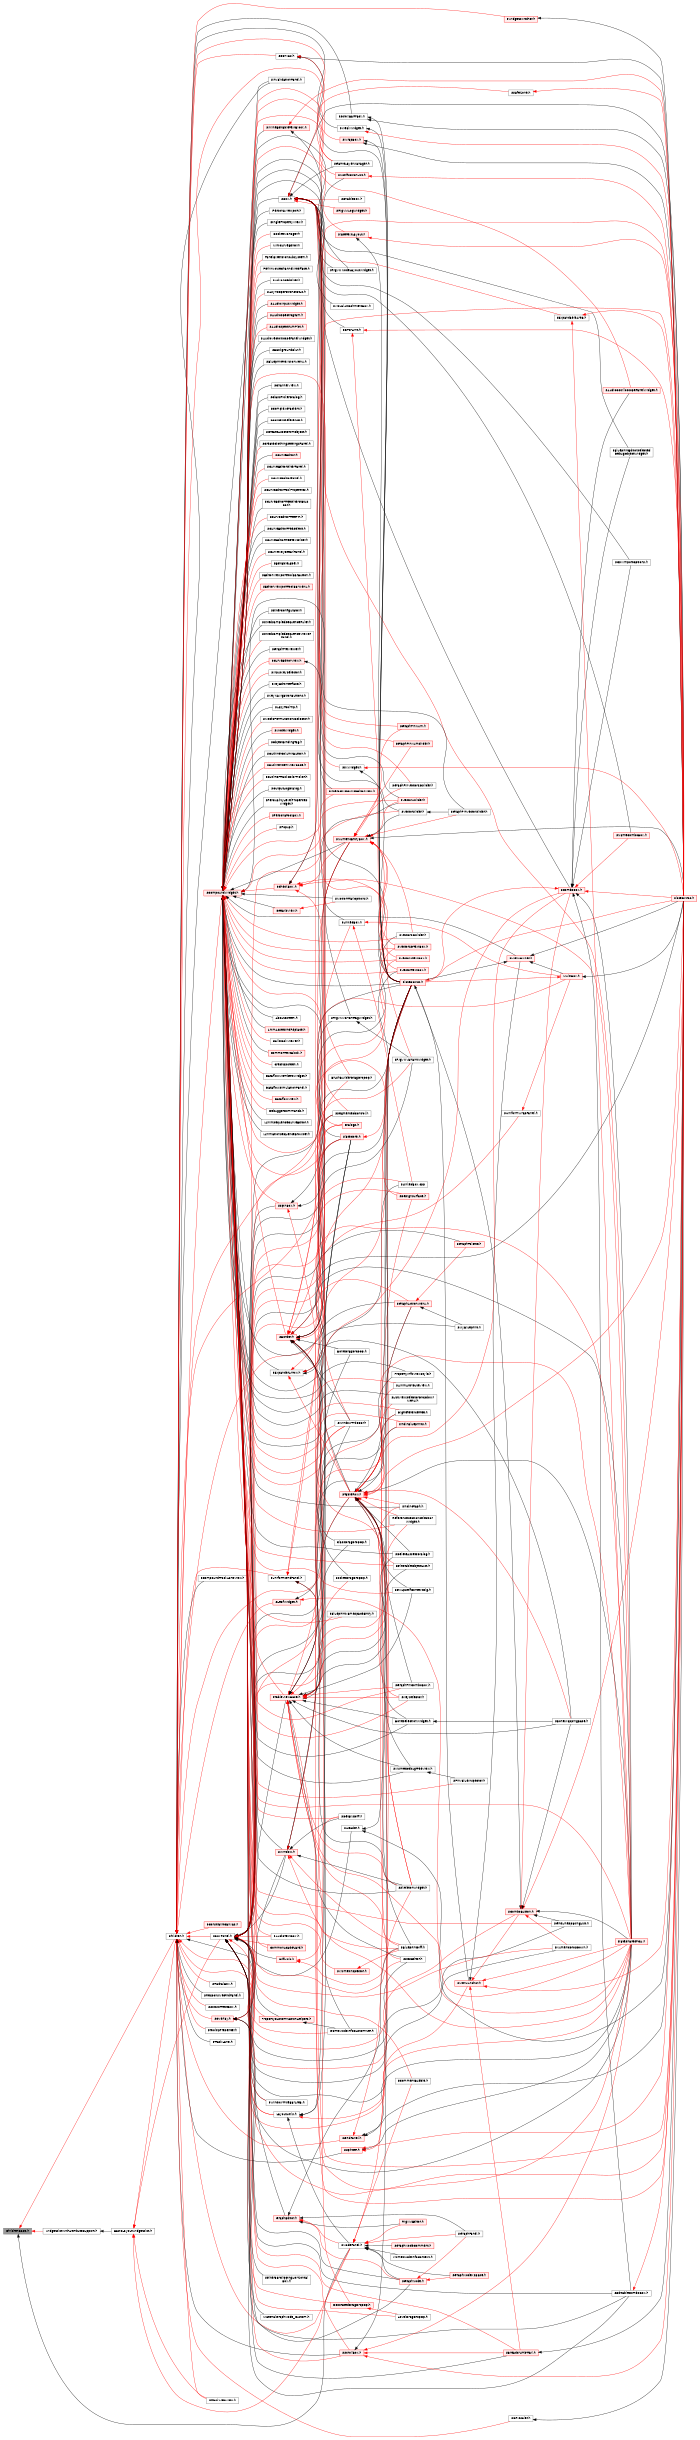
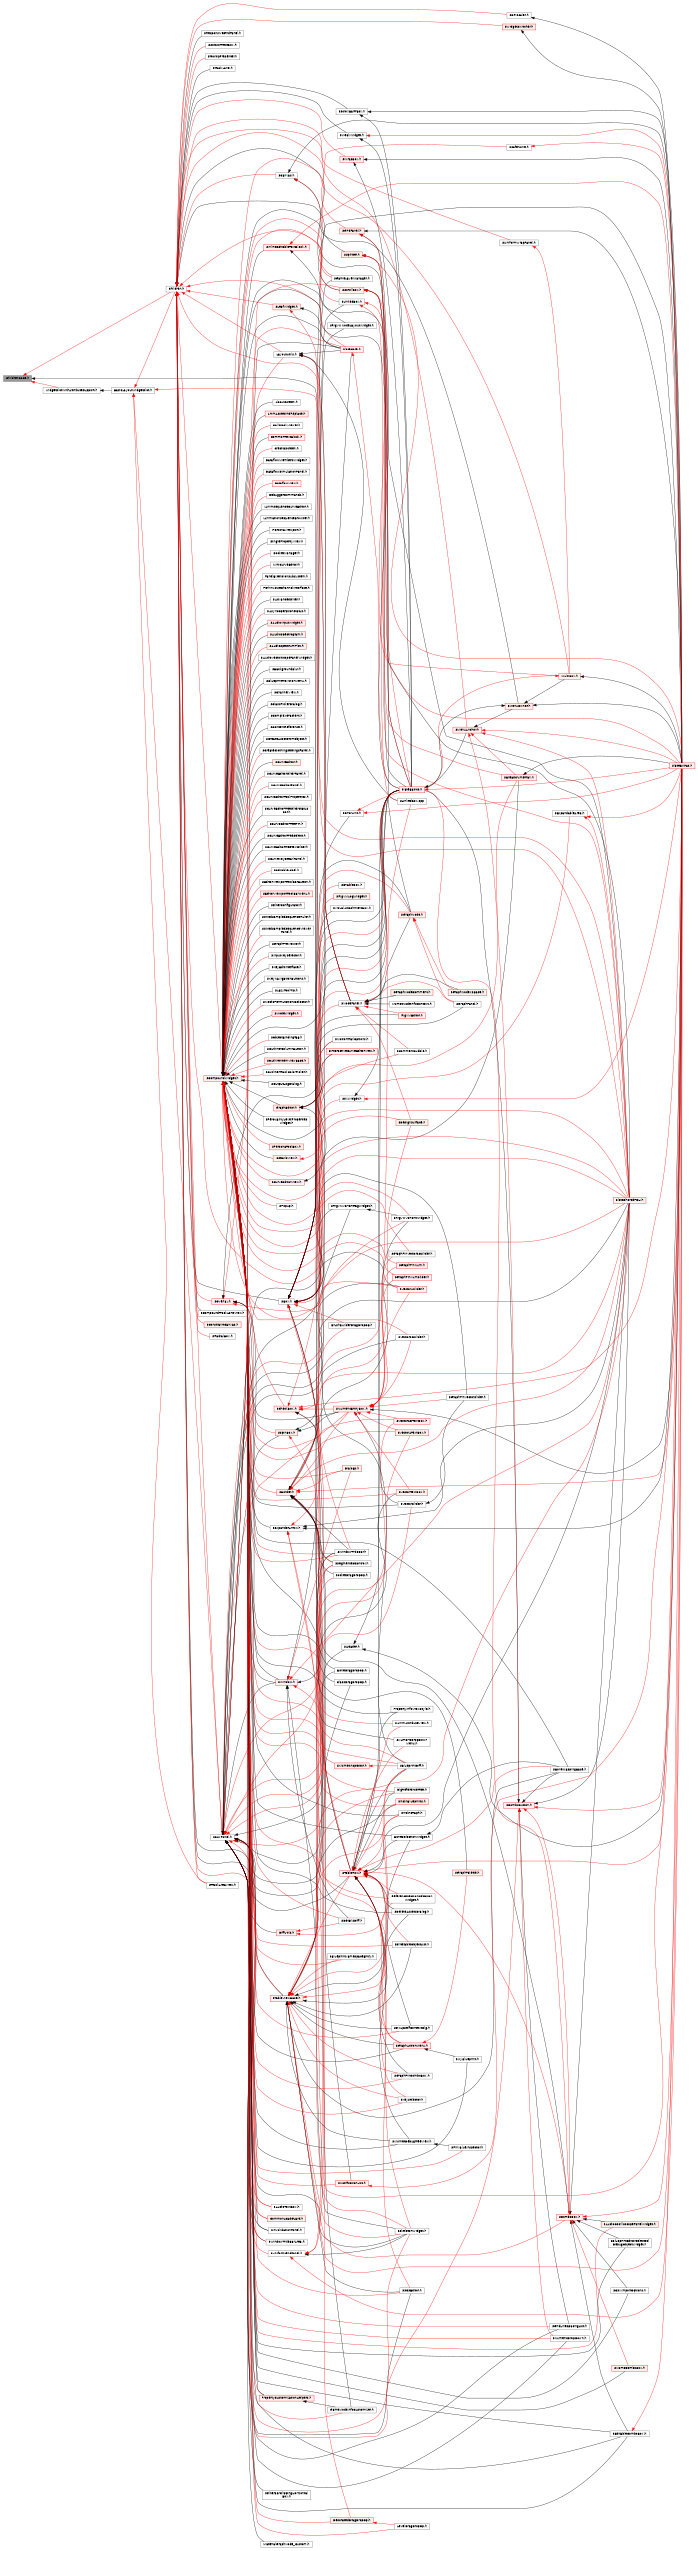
(352, 235) -> none
(413, 1399) -> (412, 1742)
